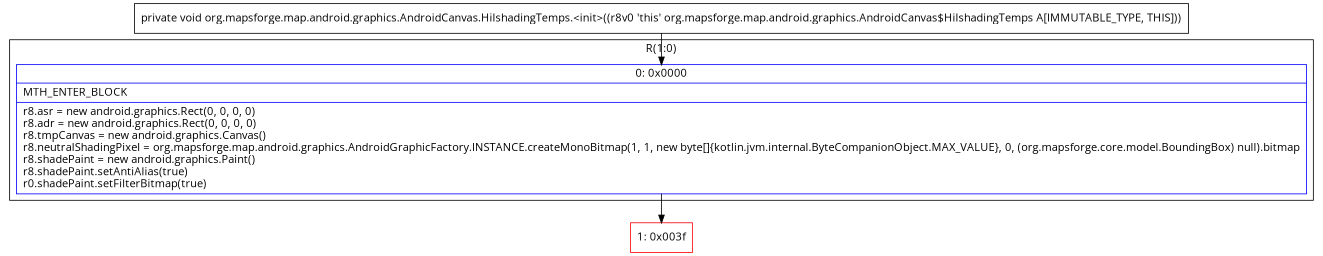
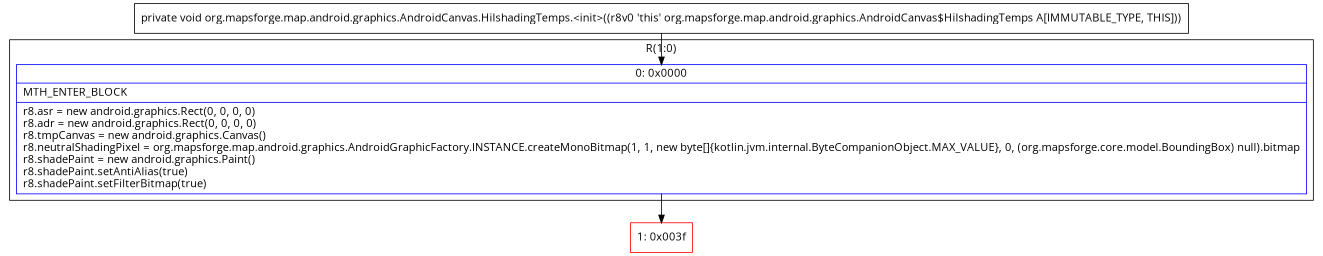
(115, 184) -> (115, 184)
